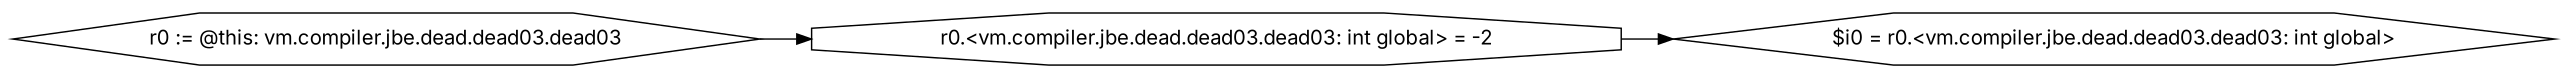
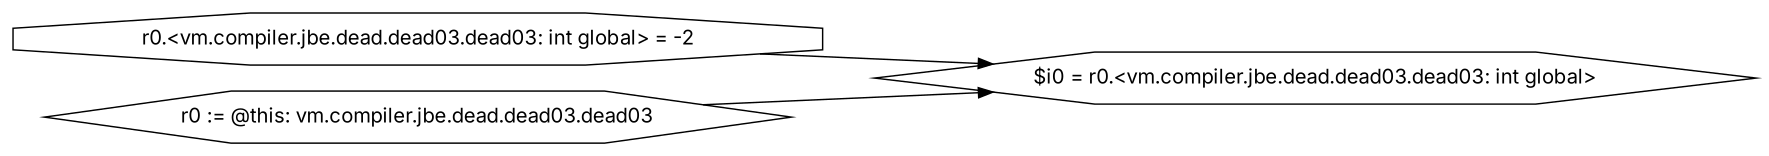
(778, 39) -> (841, 99)
